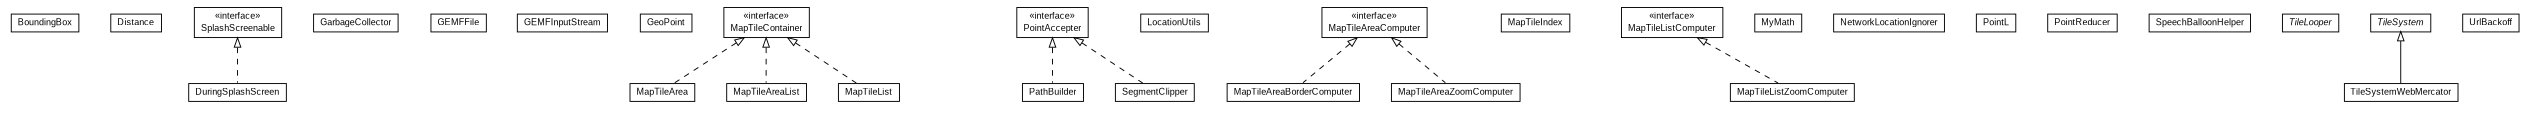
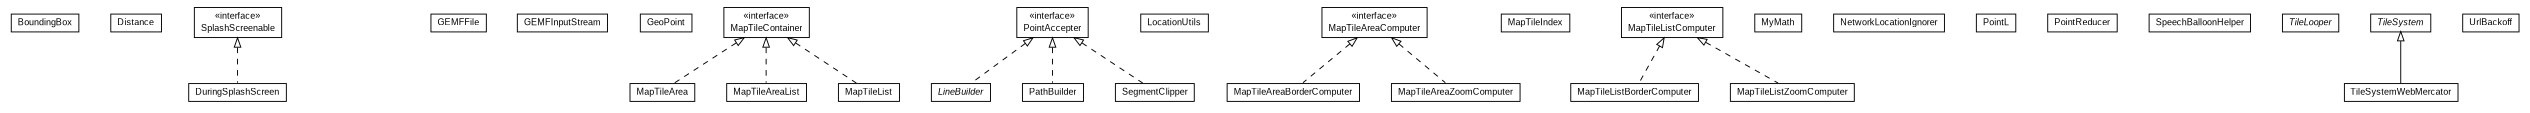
(356, 23) -> none
none -> (960, 92)
none -> (1635, 92)
